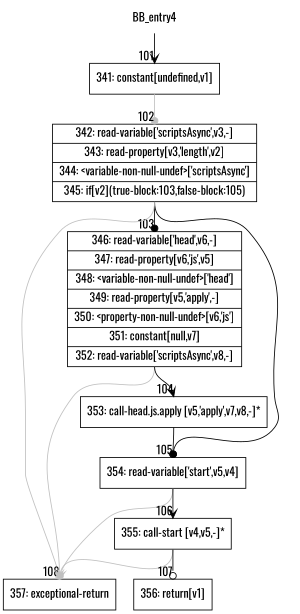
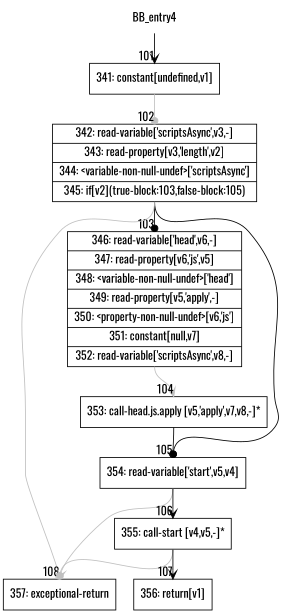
(161, 379) -> (161, 379)
(53, 434) -> none
(173, 565) -> (173, 565)
